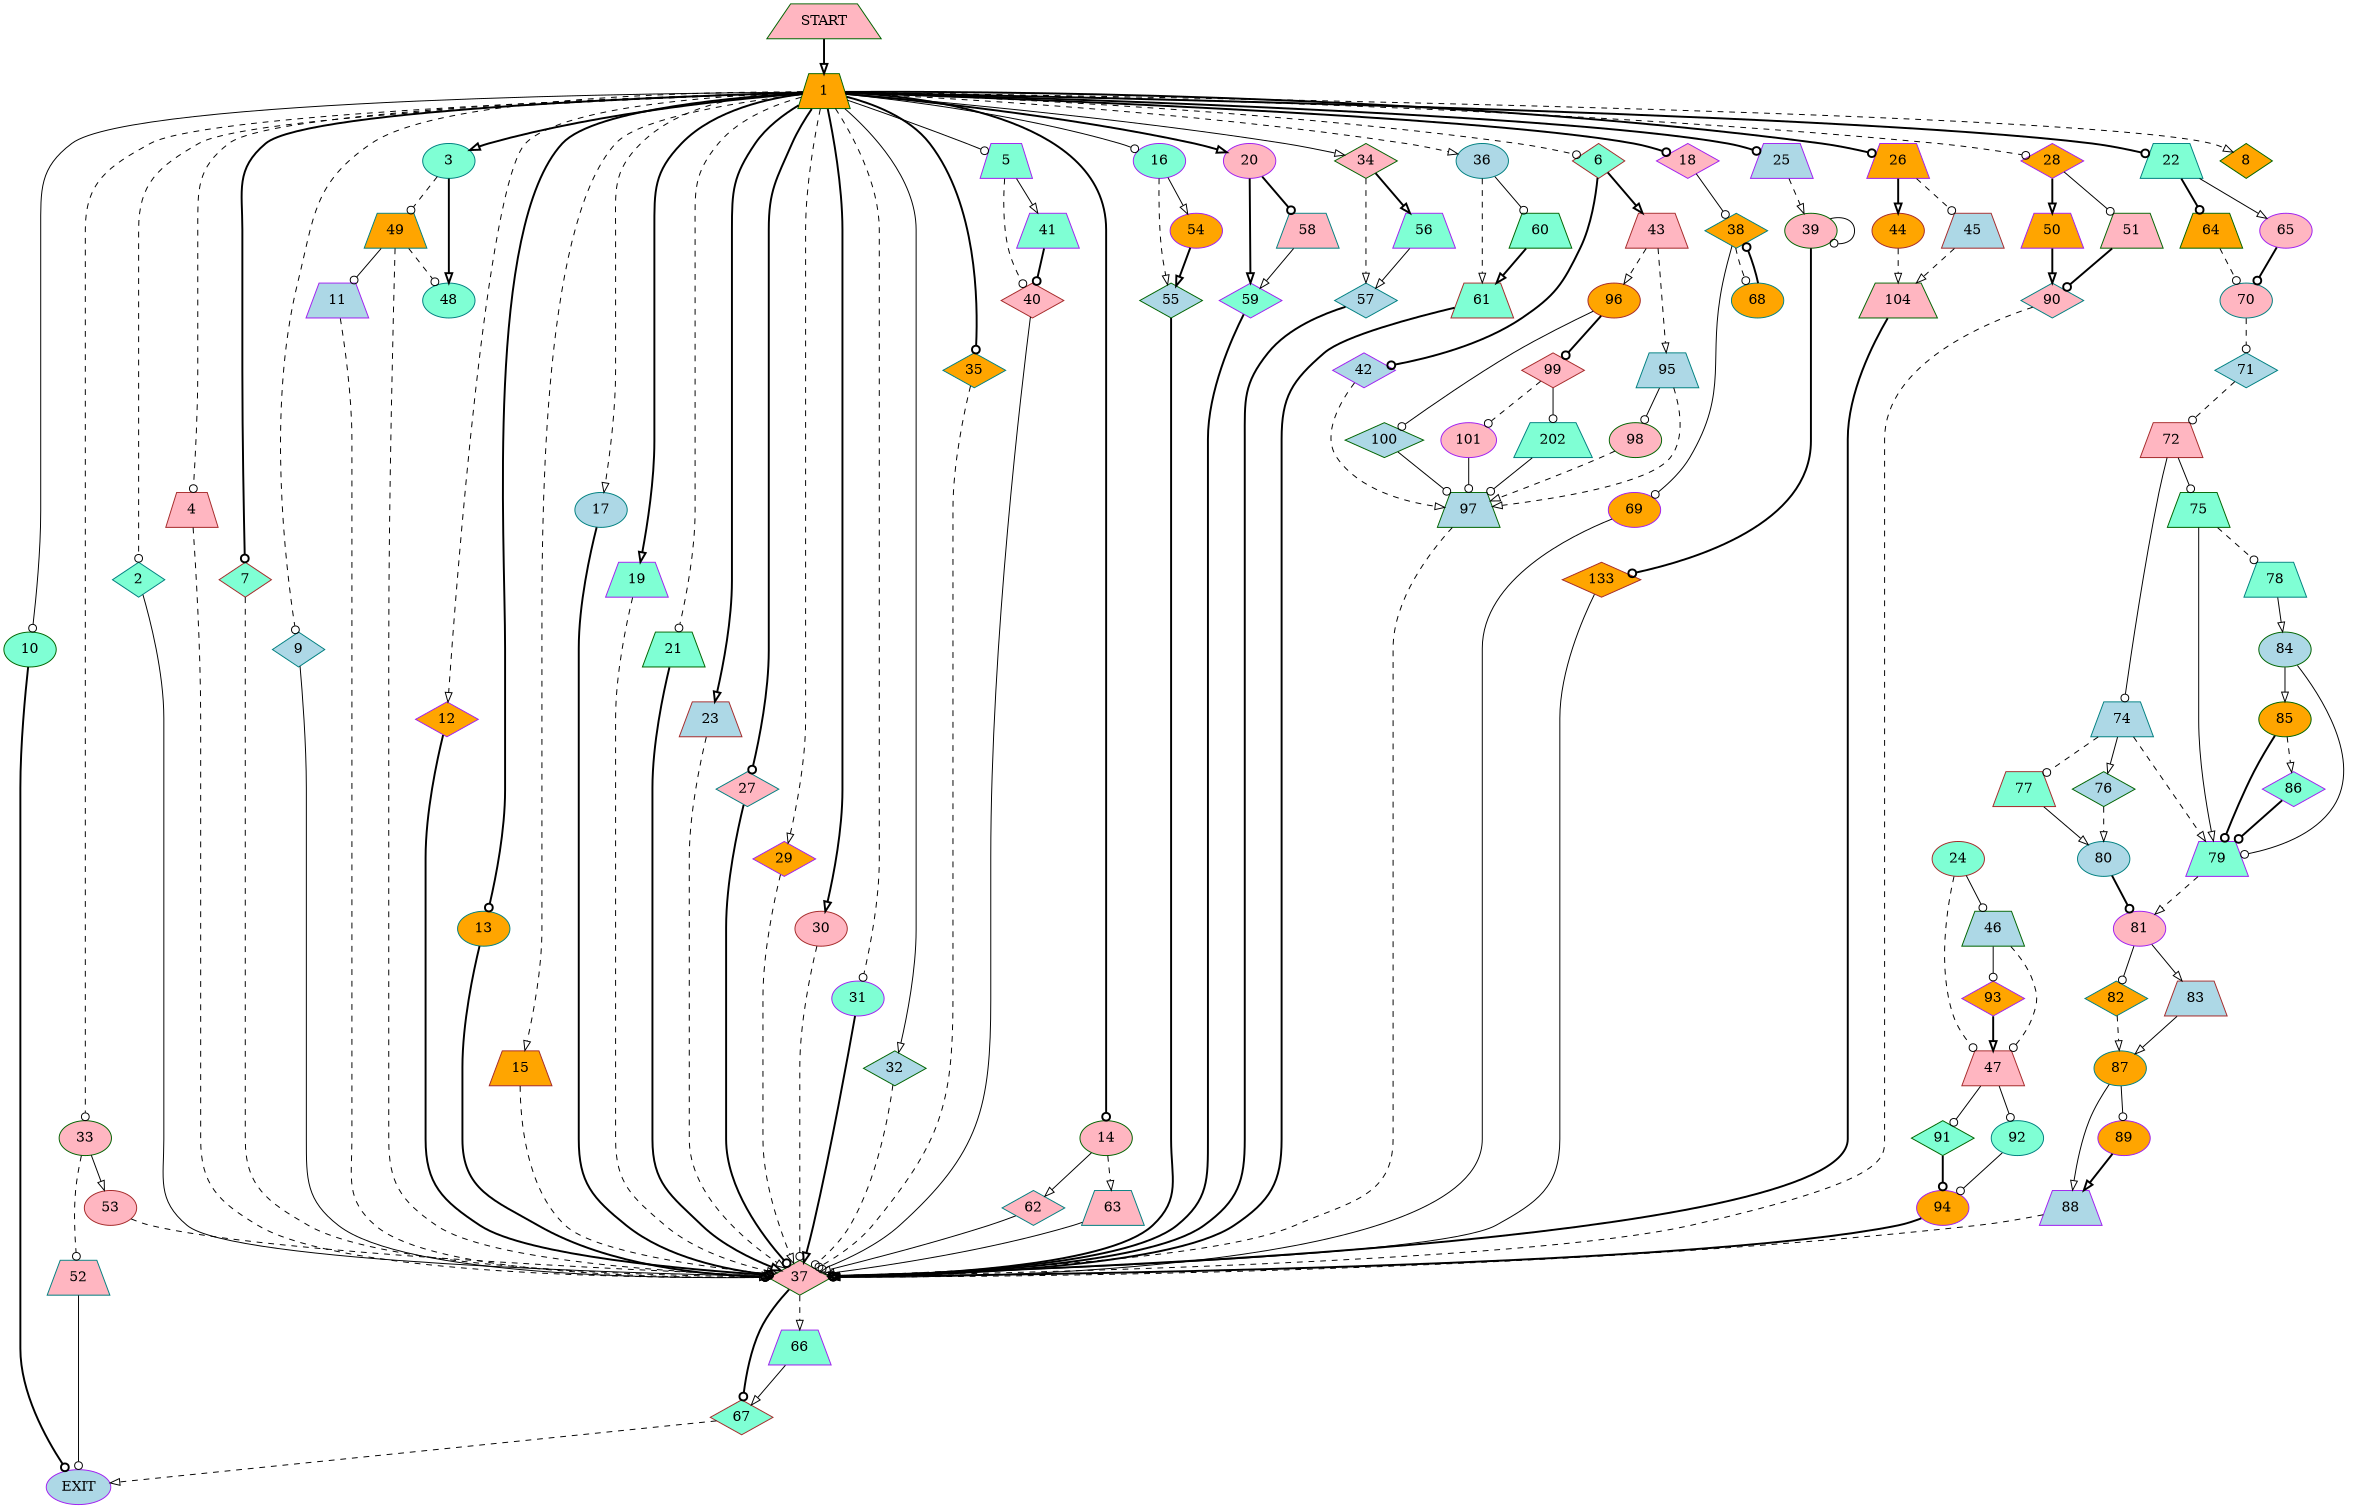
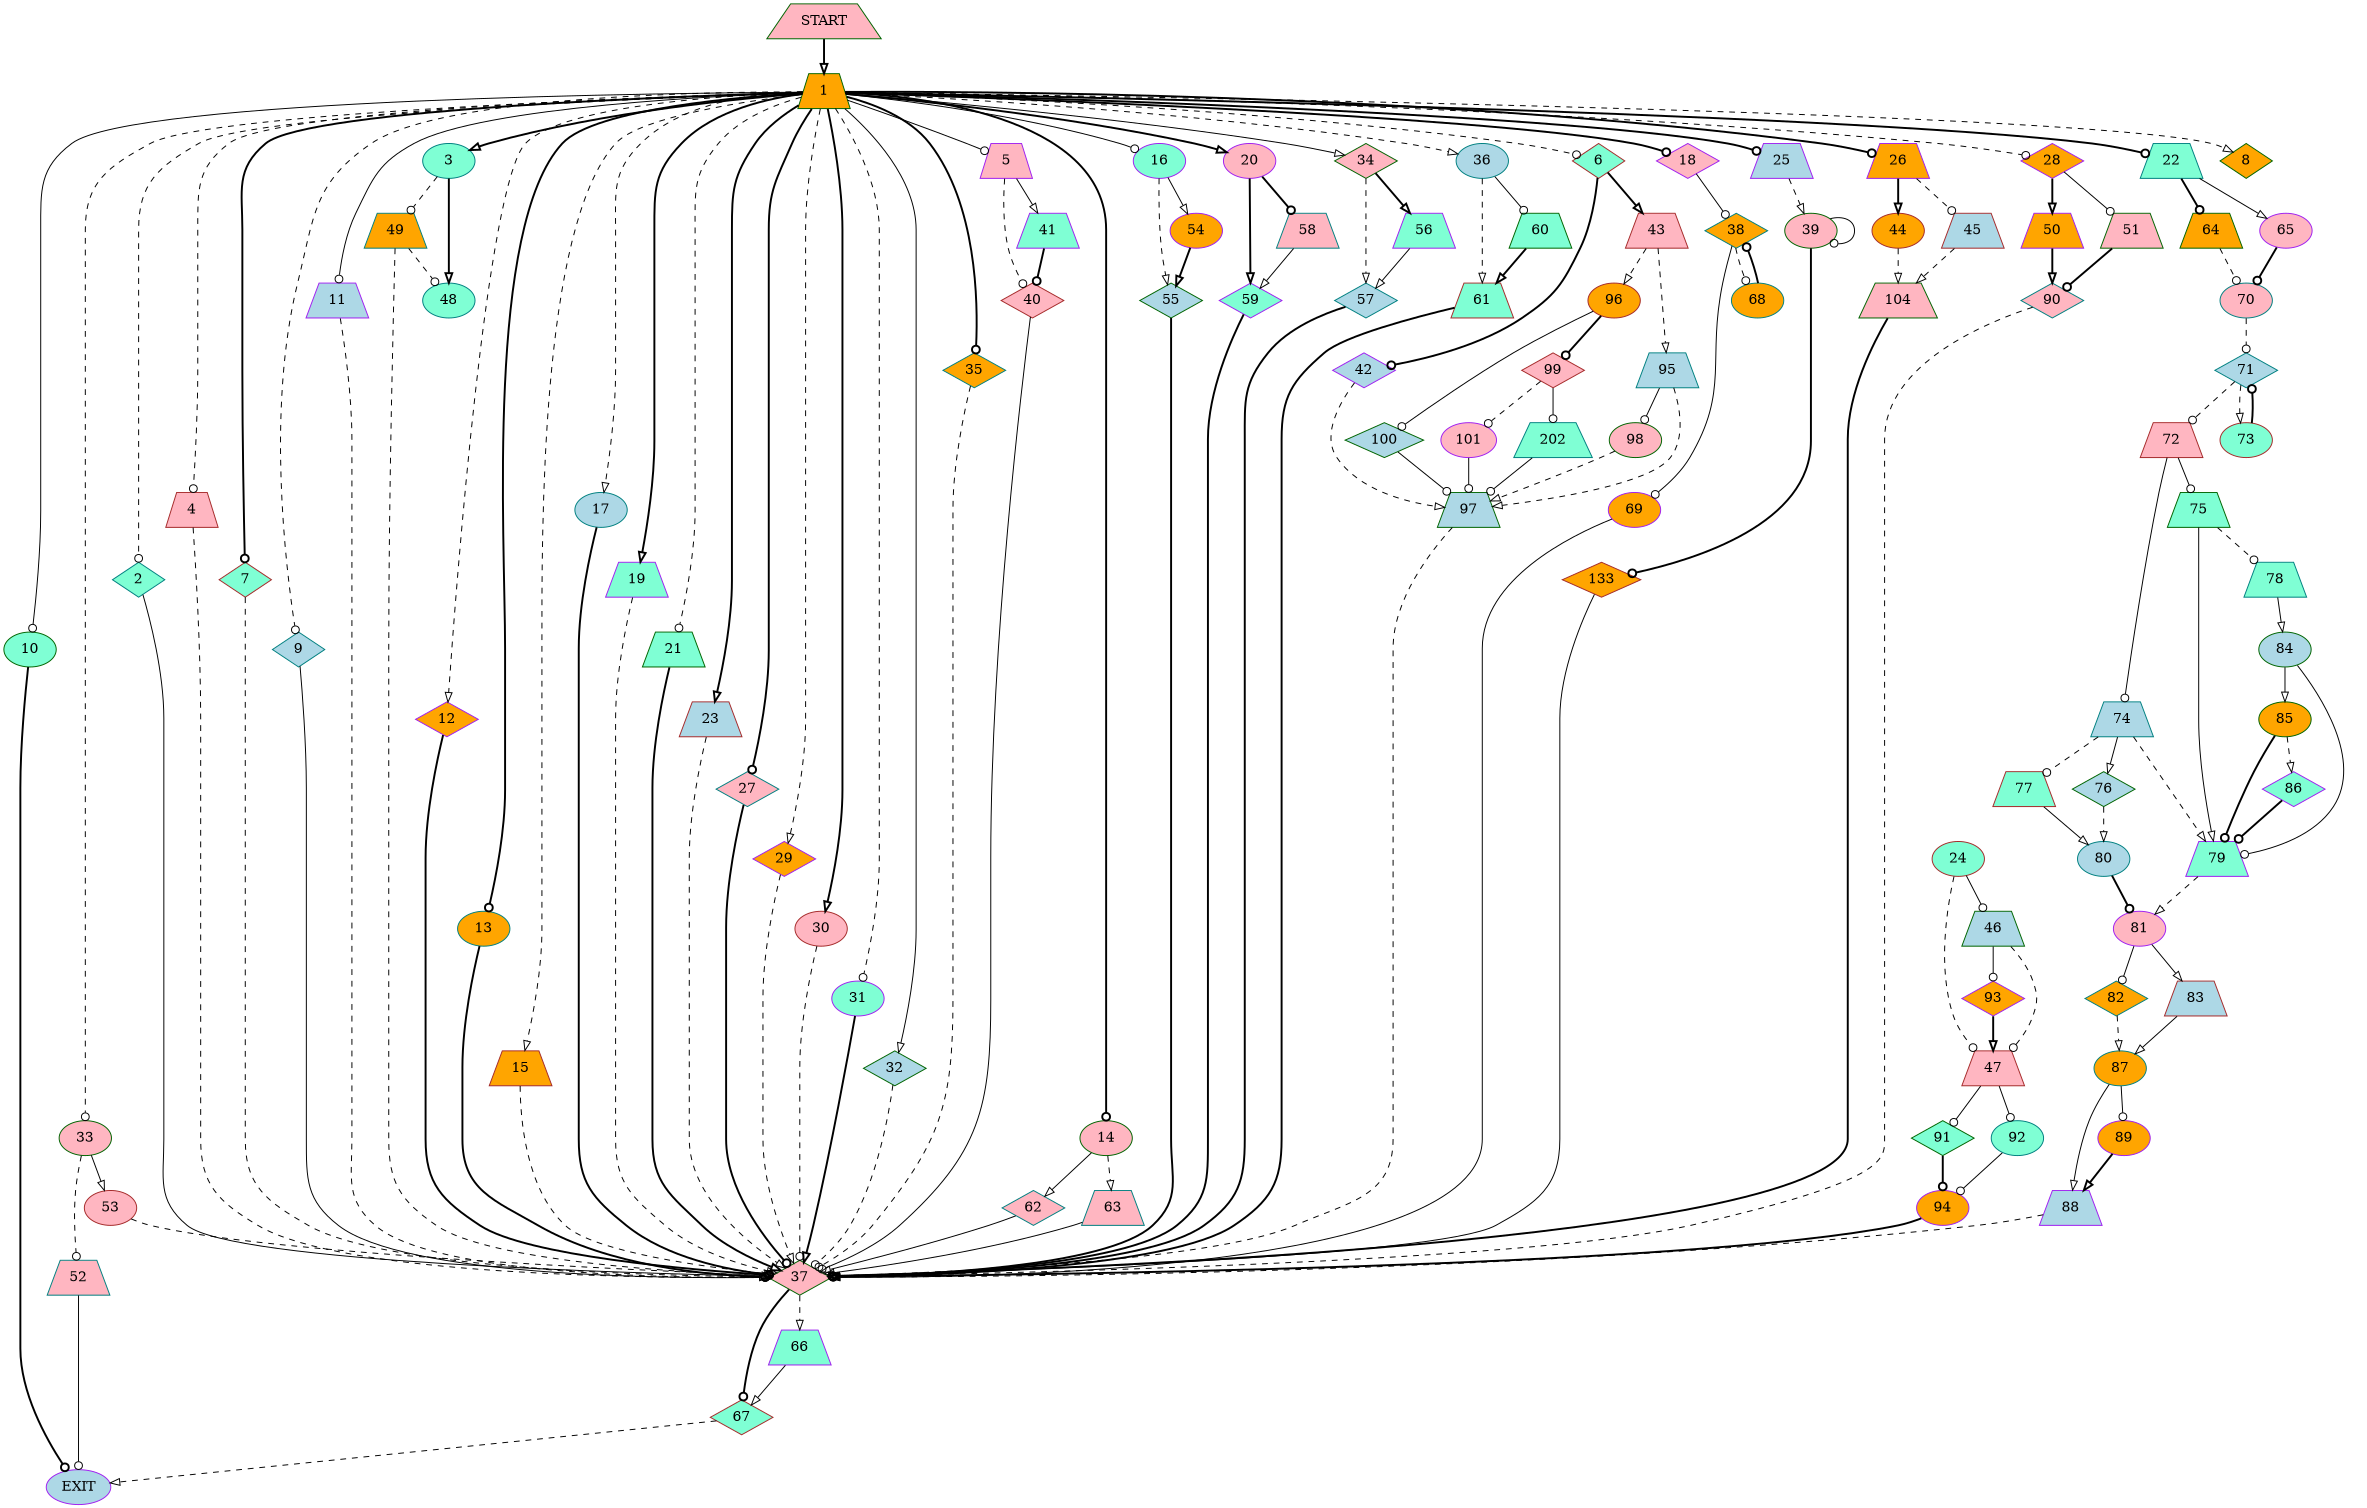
(1006, 161) -> (1006, 161)
(369, 263) -> (528, 115)
none -> (2246, 440)
